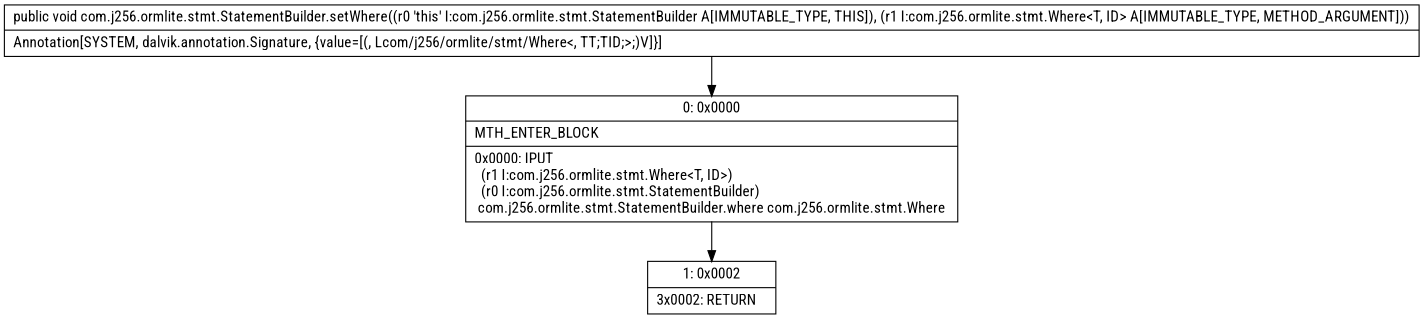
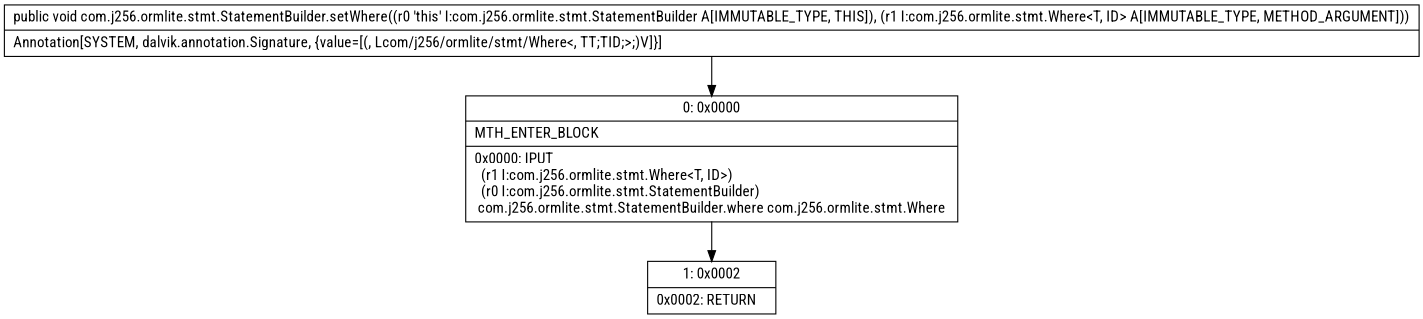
(712, 300) -> (712, 300)
